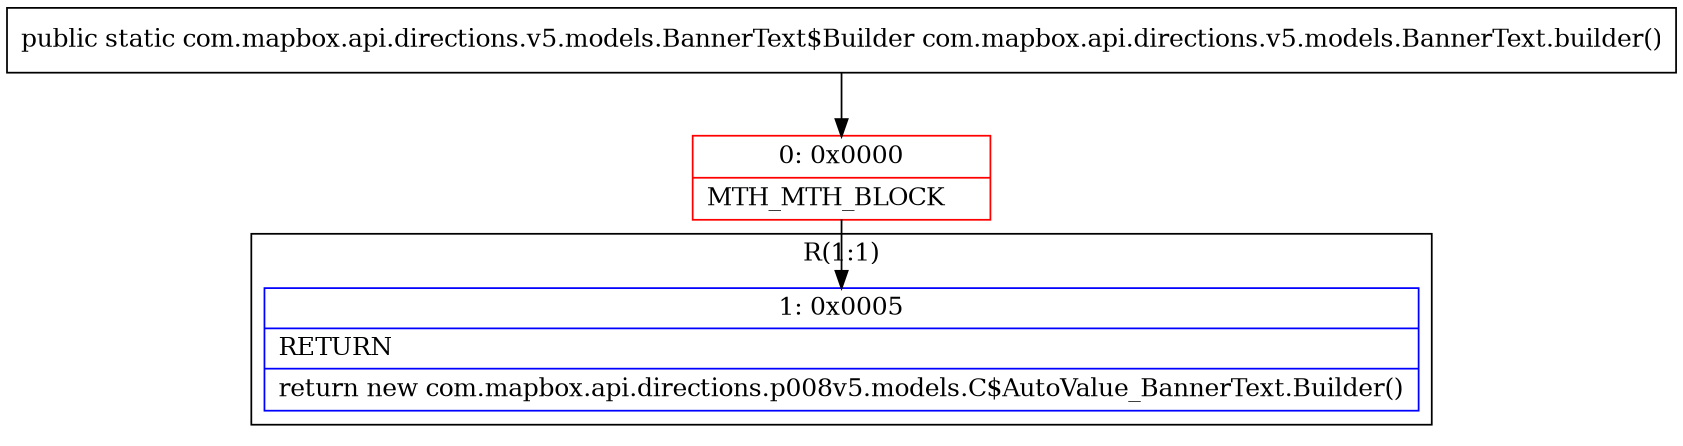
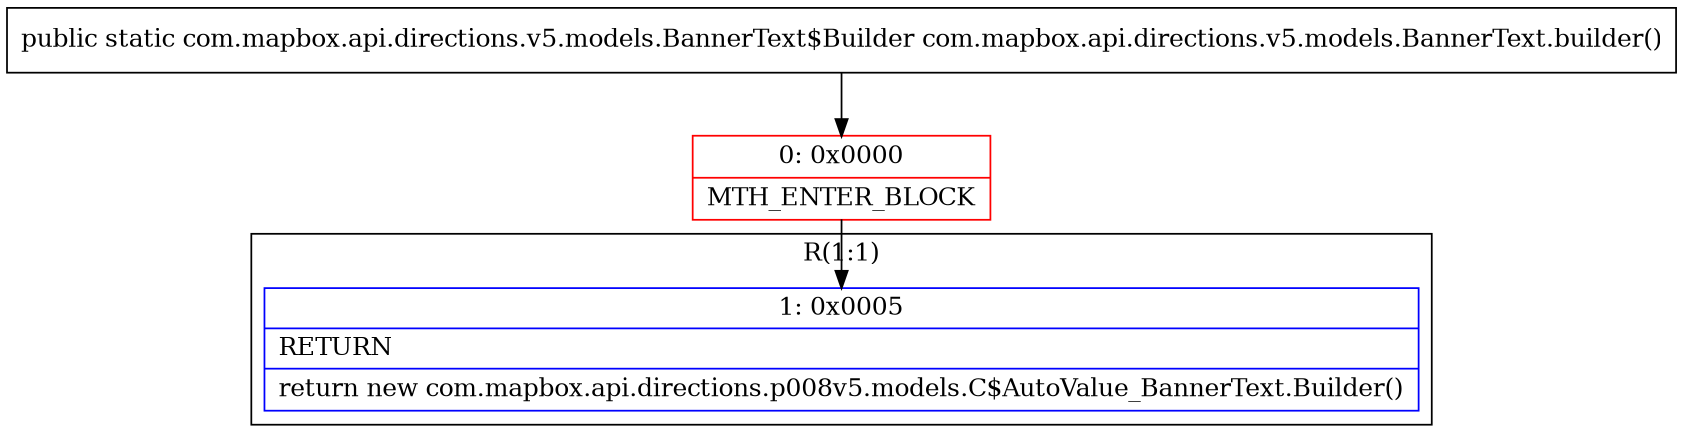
(826, 198) -> (842, 198)
